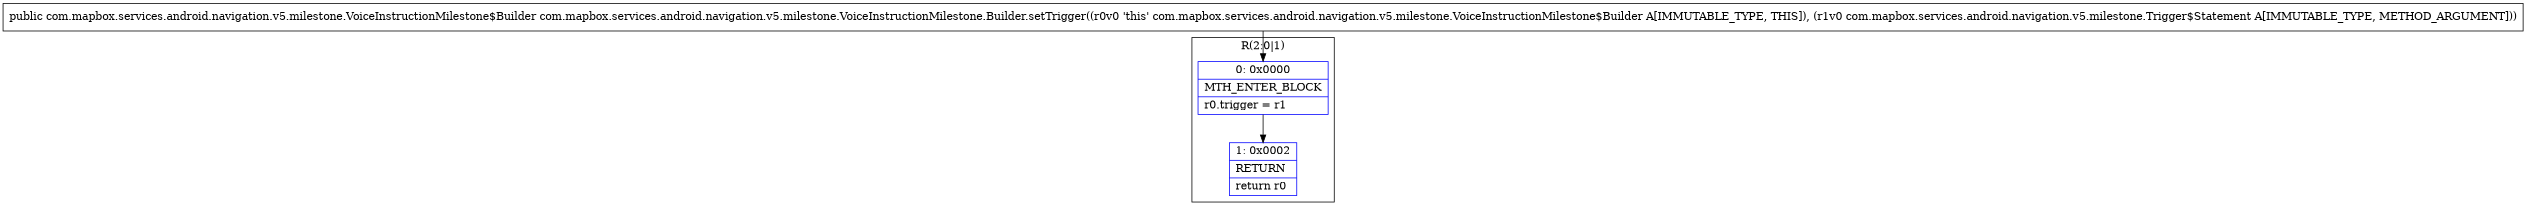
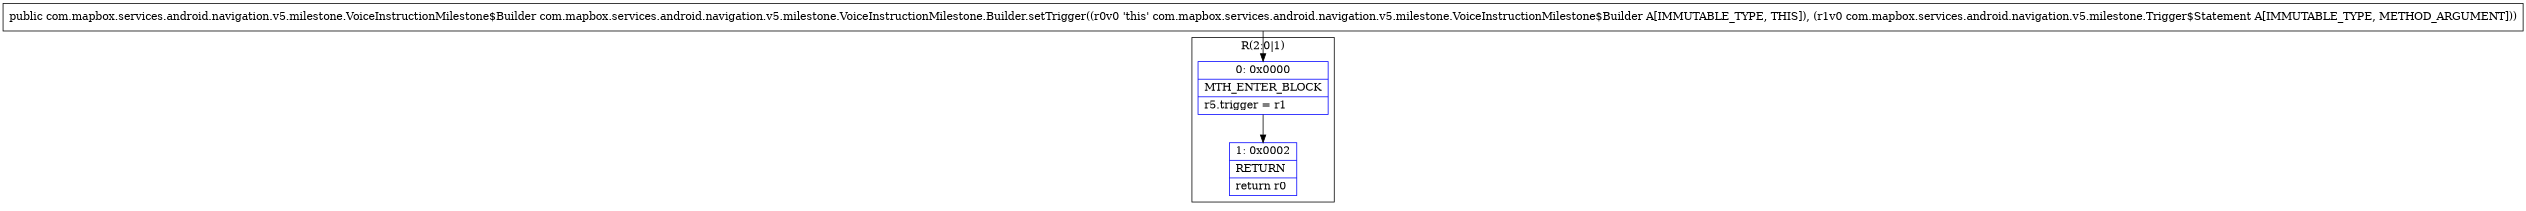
(1245, 105) -> (1245, 105)
